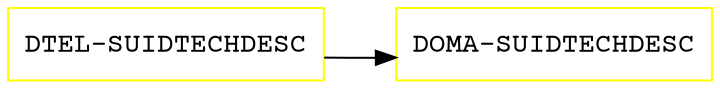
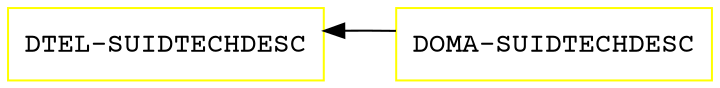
(350, 58) -> (370, 31)
